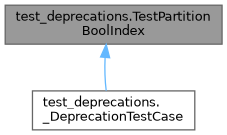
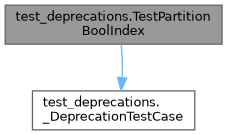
(105, 74) -> (122, 61)
